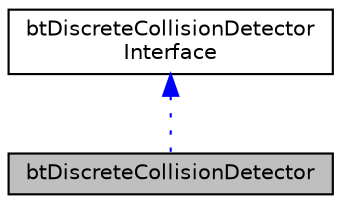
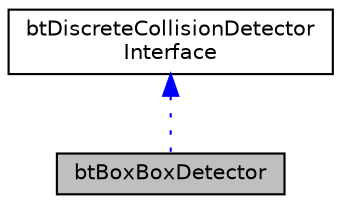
(171, 174) -> (171, 174)
